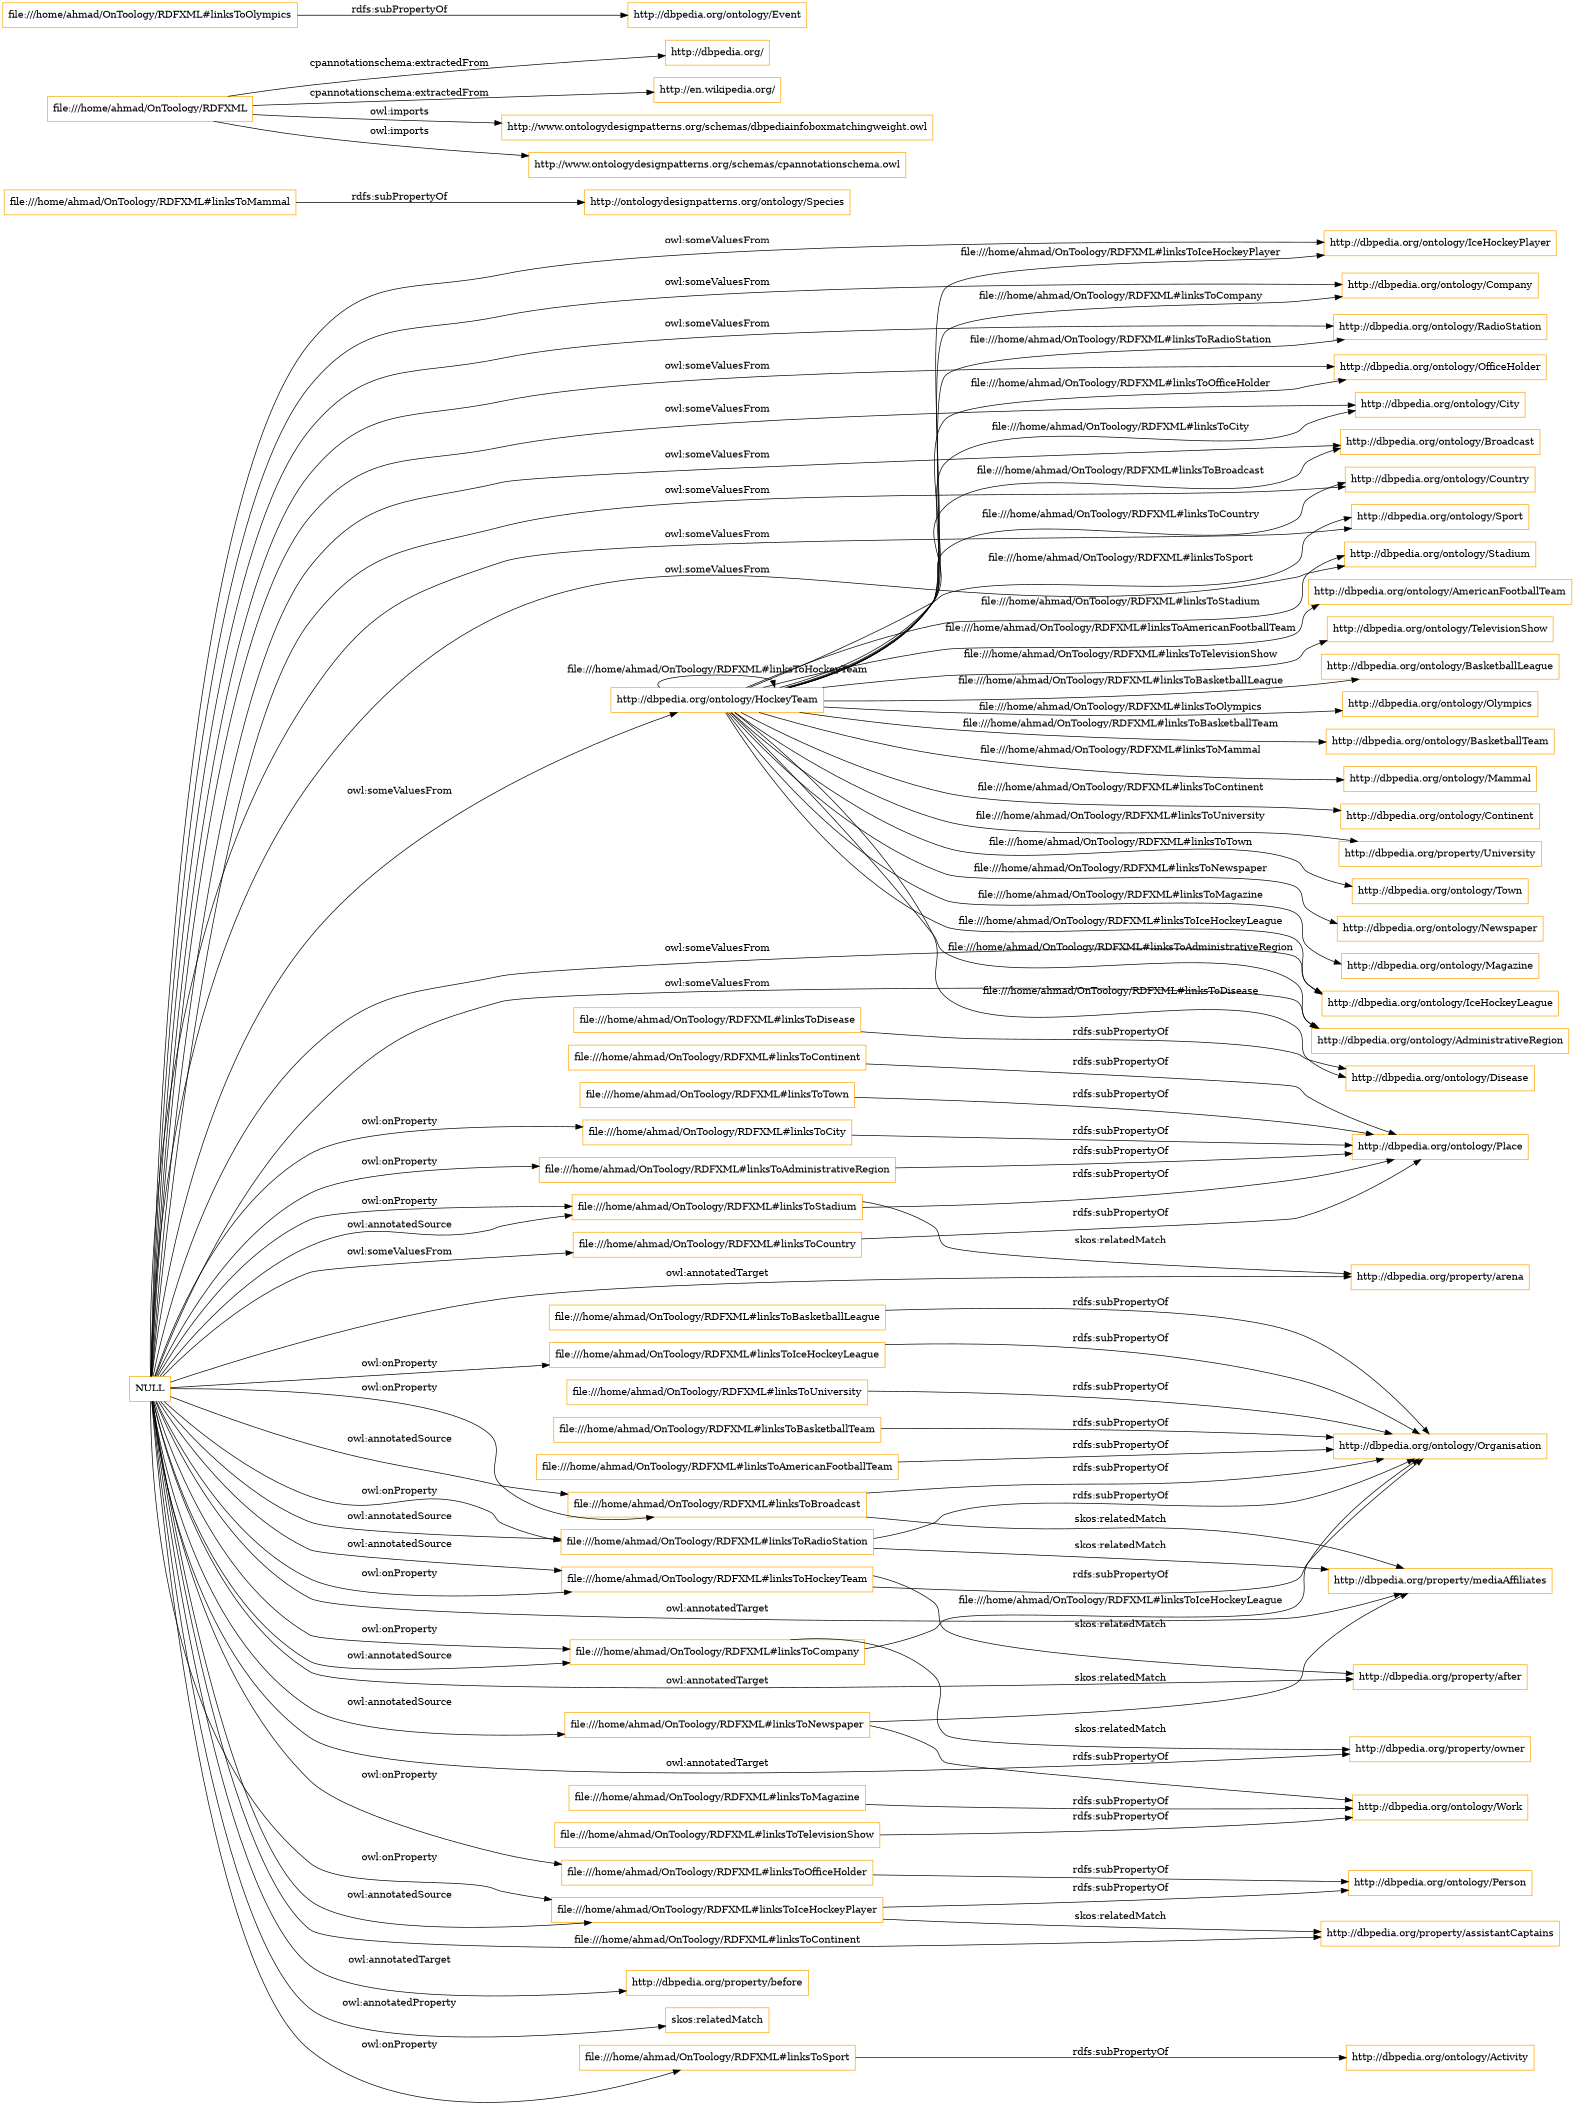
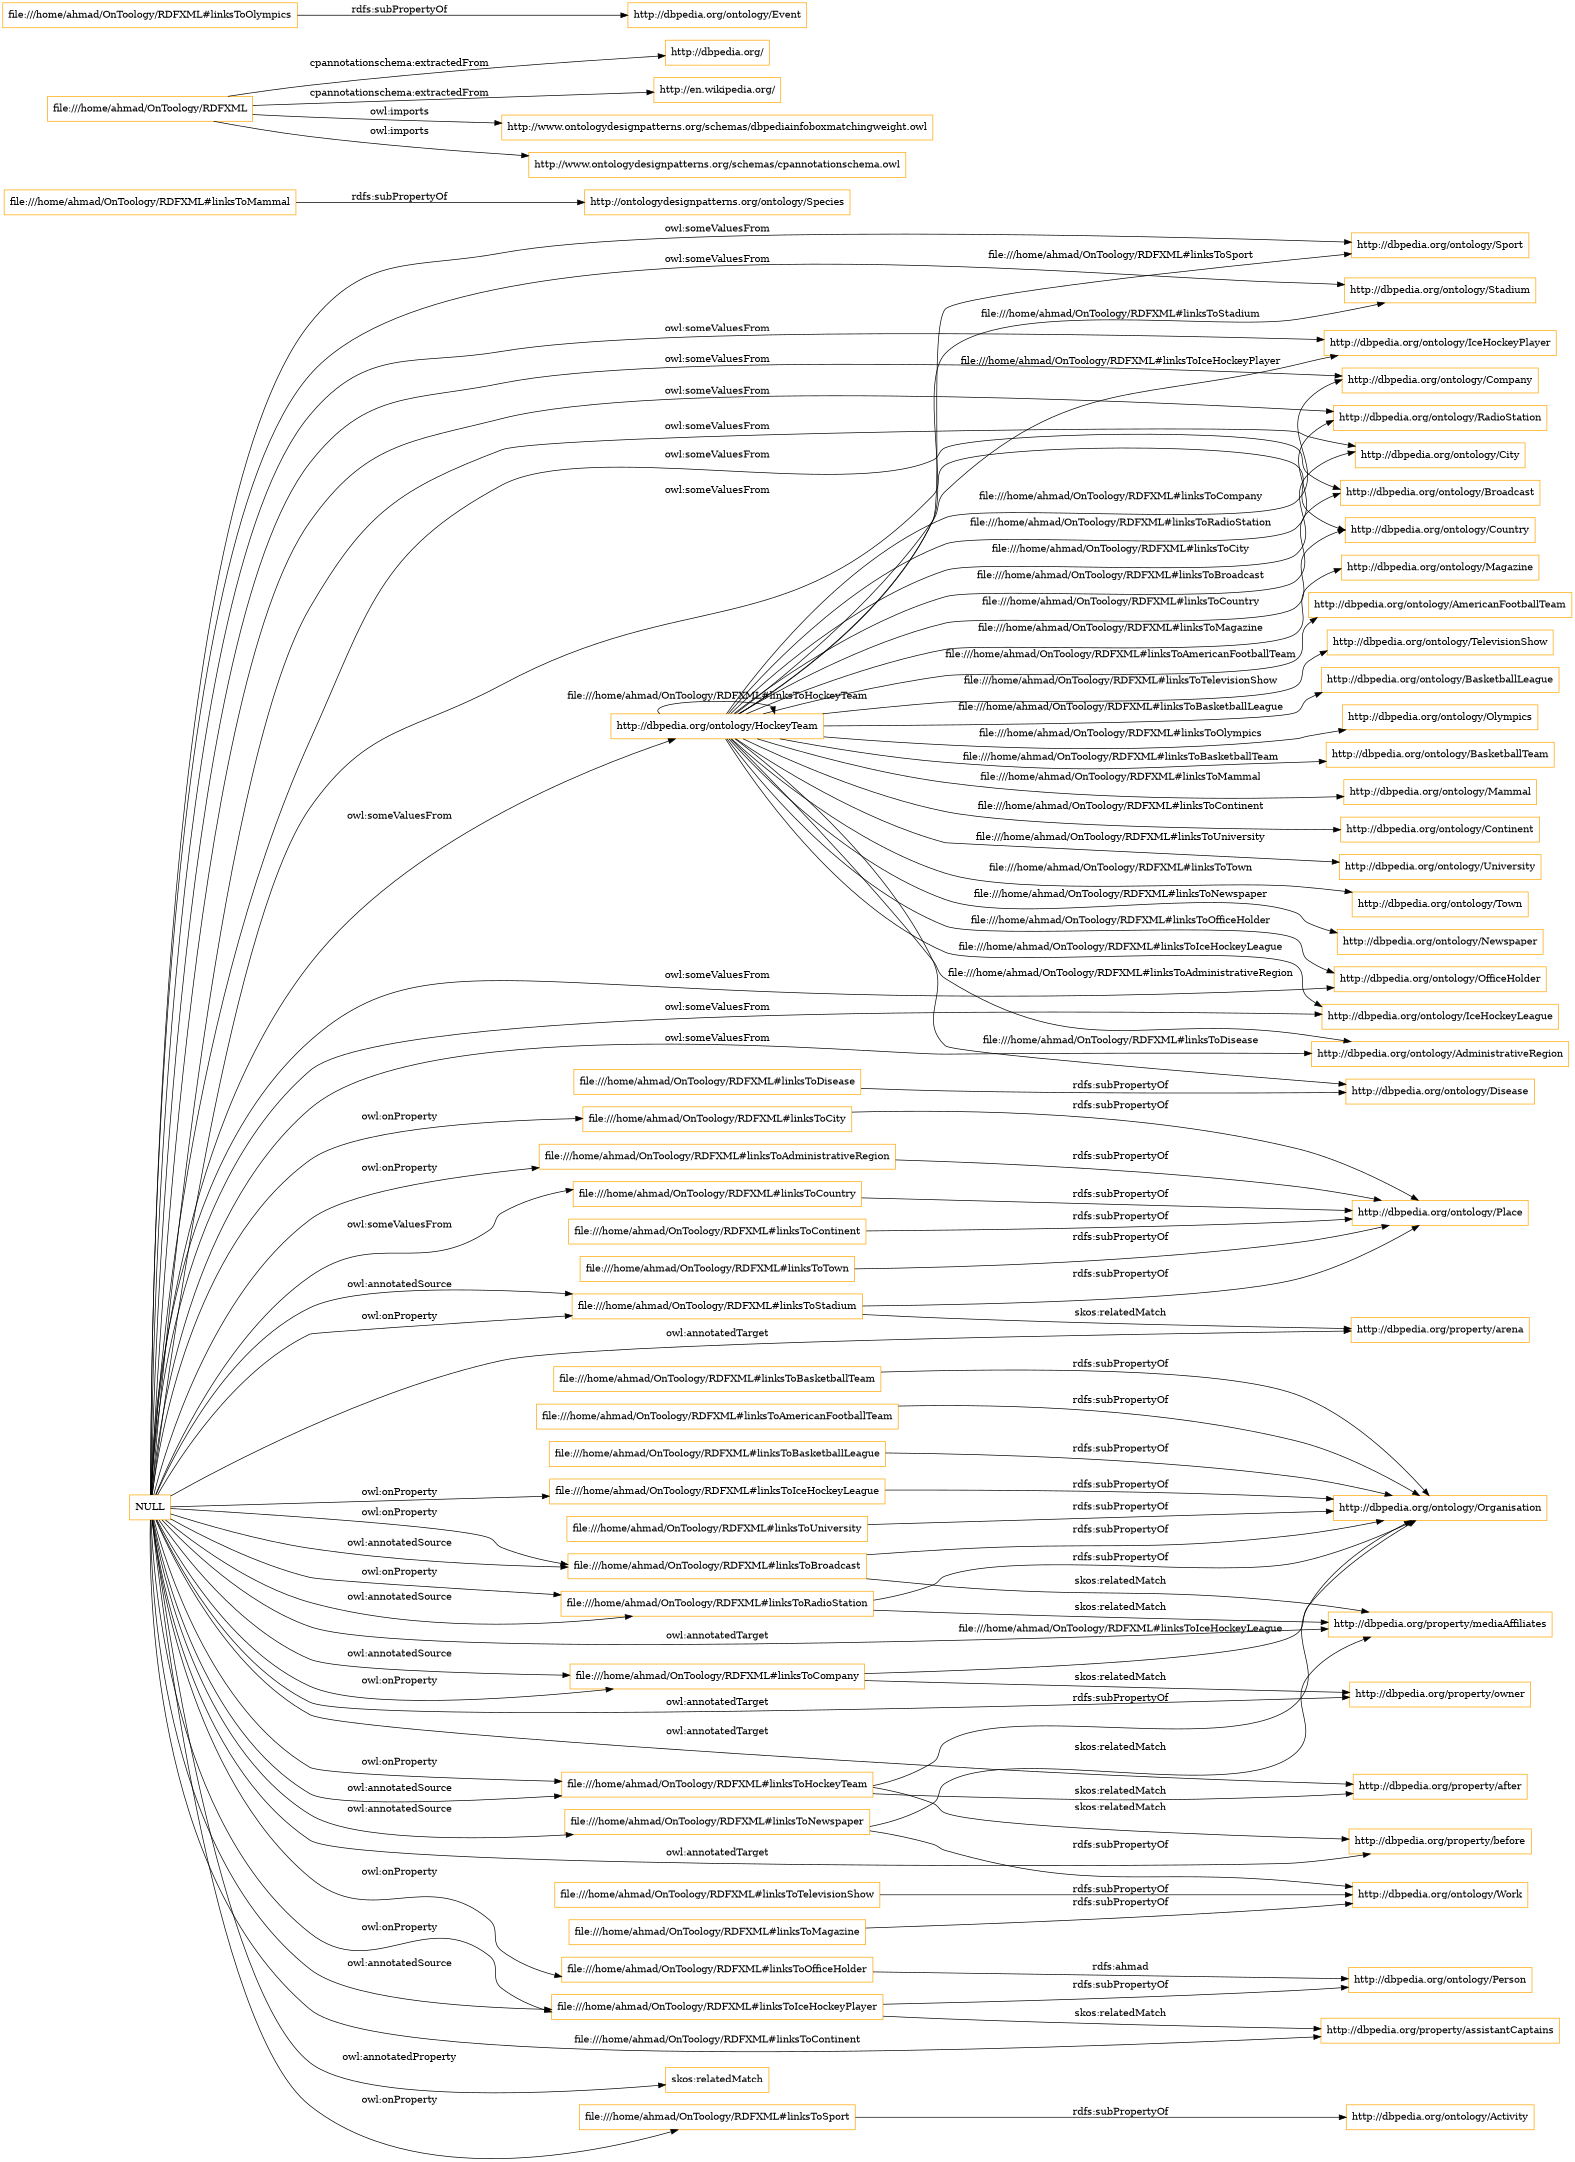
(1440, 854) -> (1440, 867)
none -> (1104, 1829)
(1121, 1870) -> (1121, 1967)
